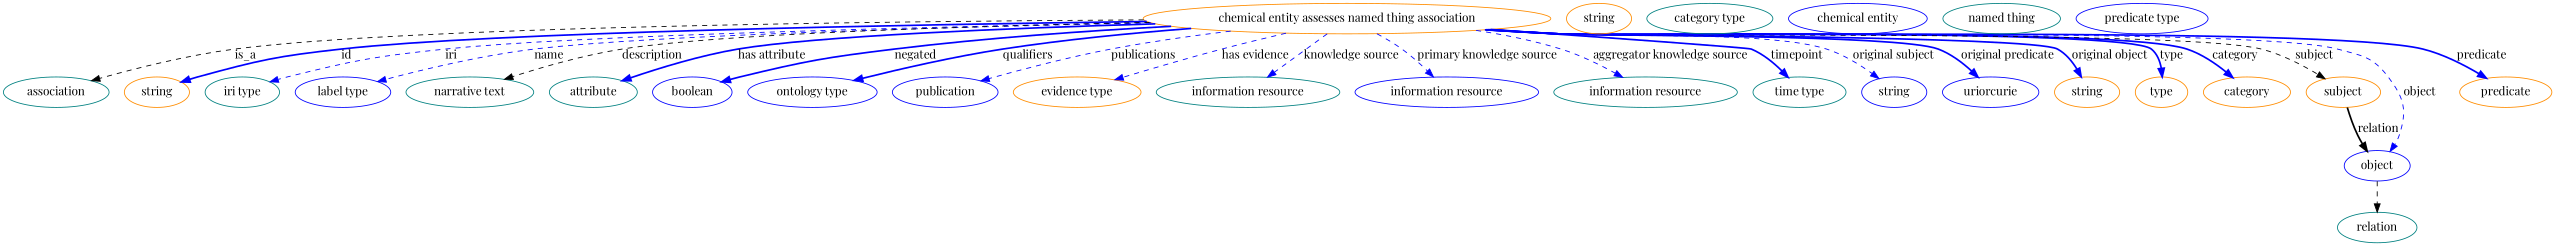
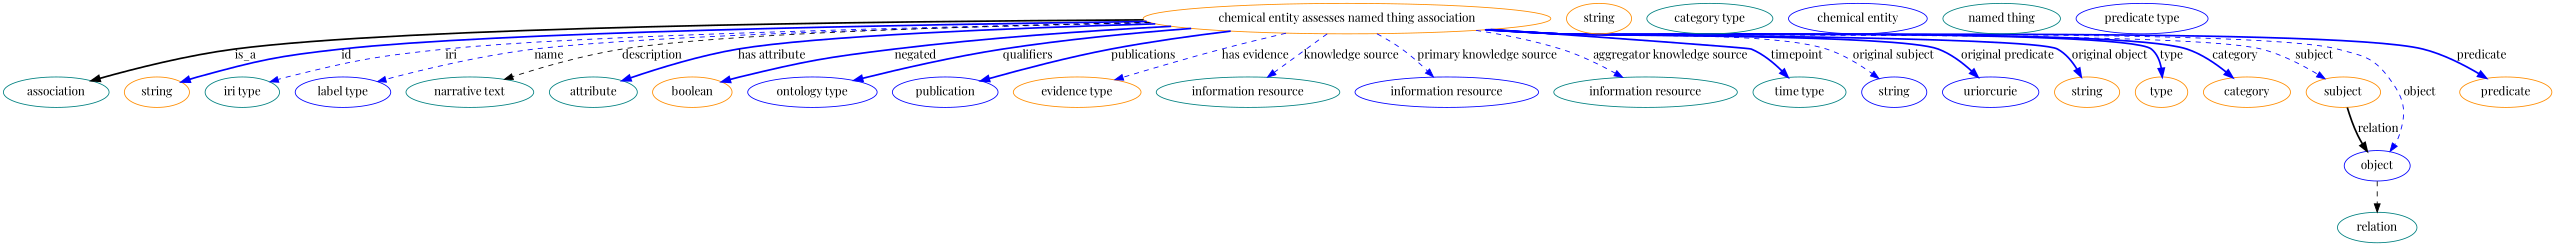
(620, 28) -> (620, 28)
(1905, 36) -> (1905, 36)
(1109, 50) -> (1109, 50)
(692, 92) -> (692, 92)
